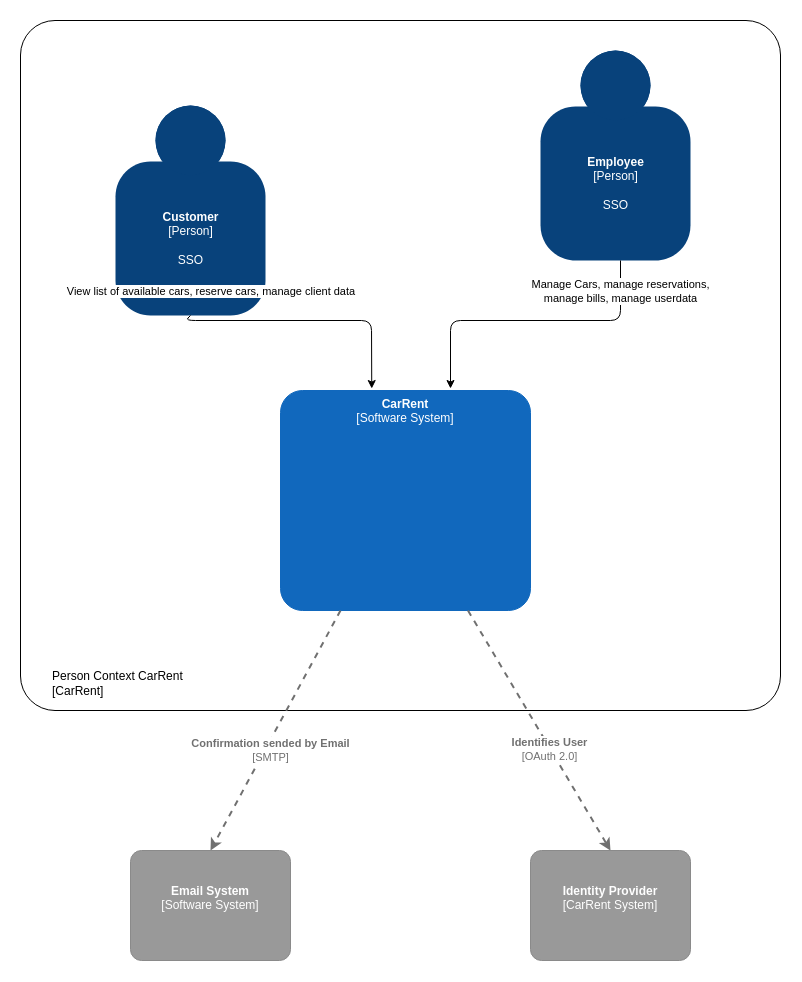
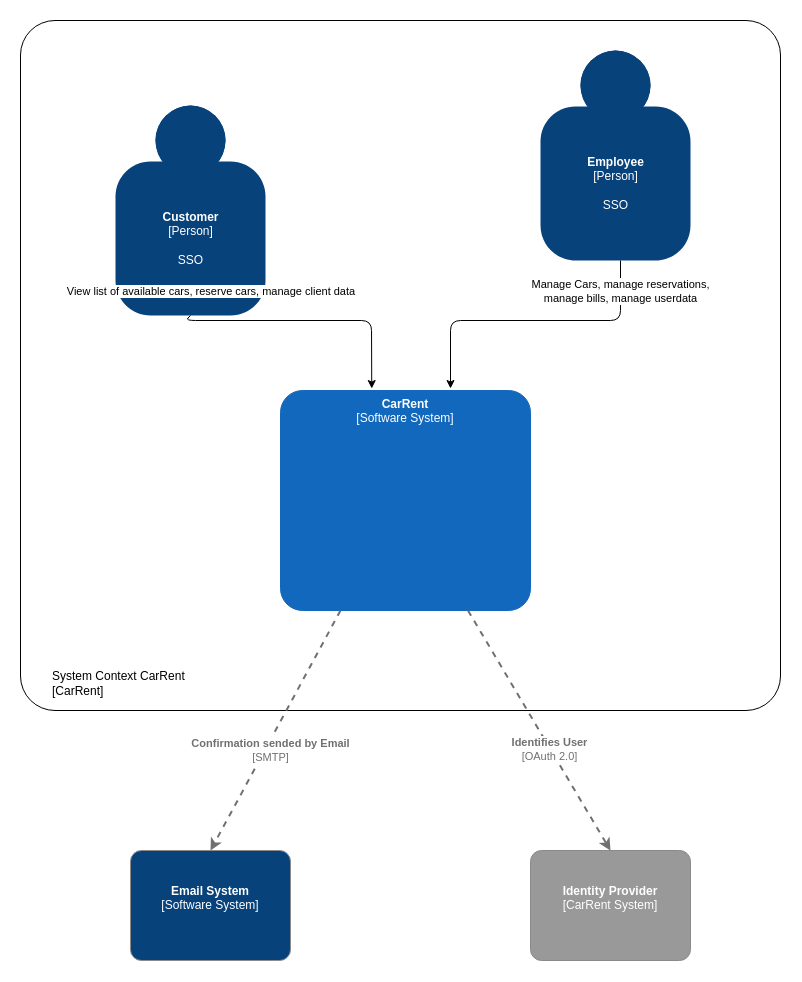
(123, 683) -> (123, 683)
(211, 906) -> (211, 906)
